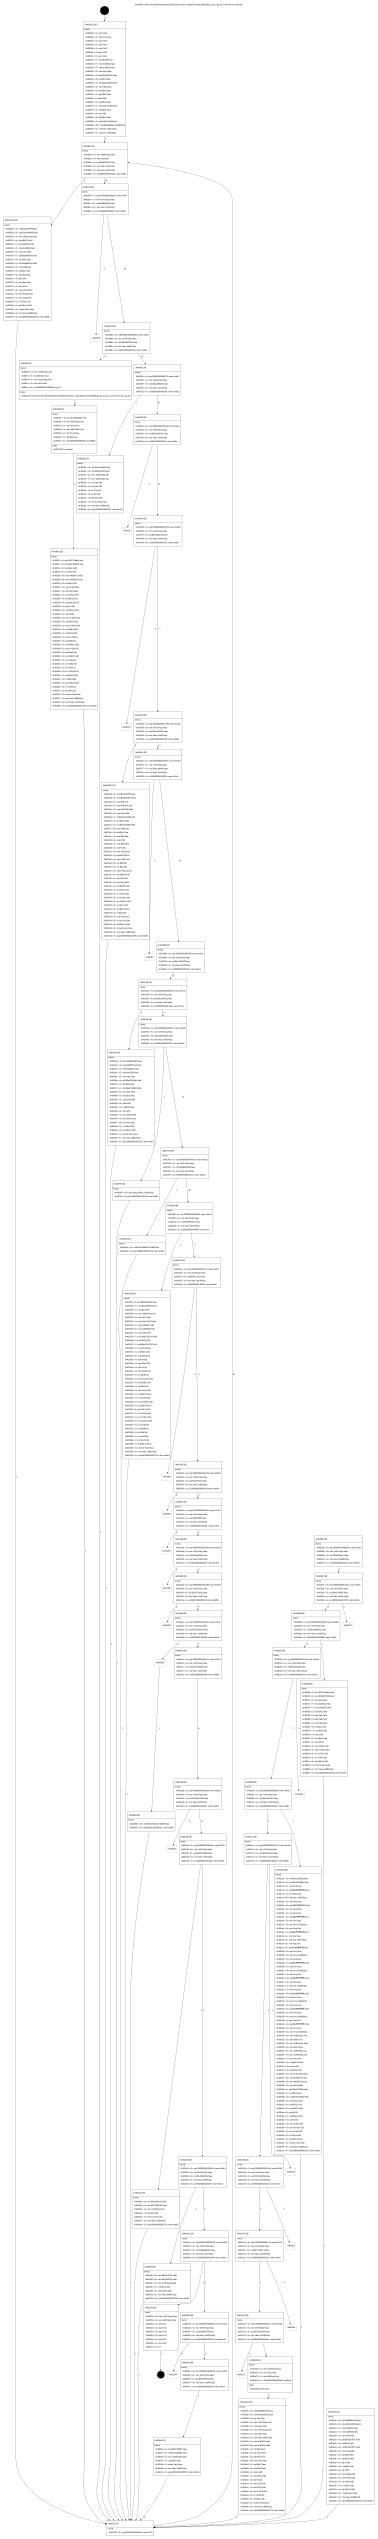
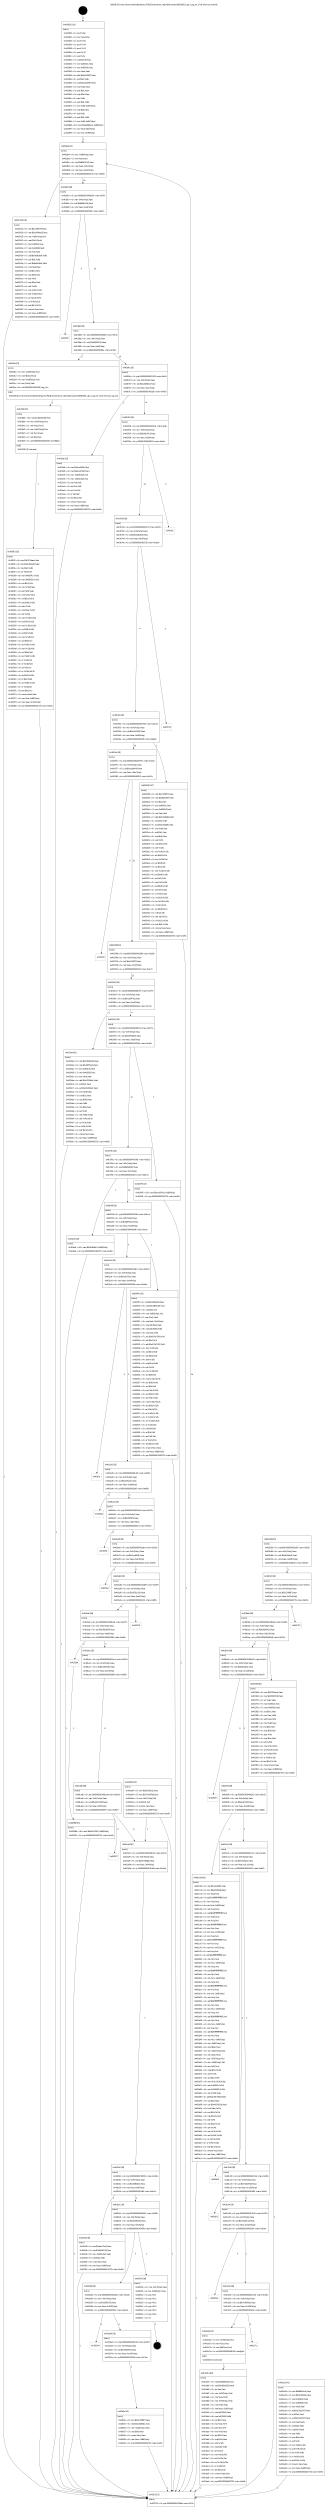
(180, 2026) -> (146, 1829)
